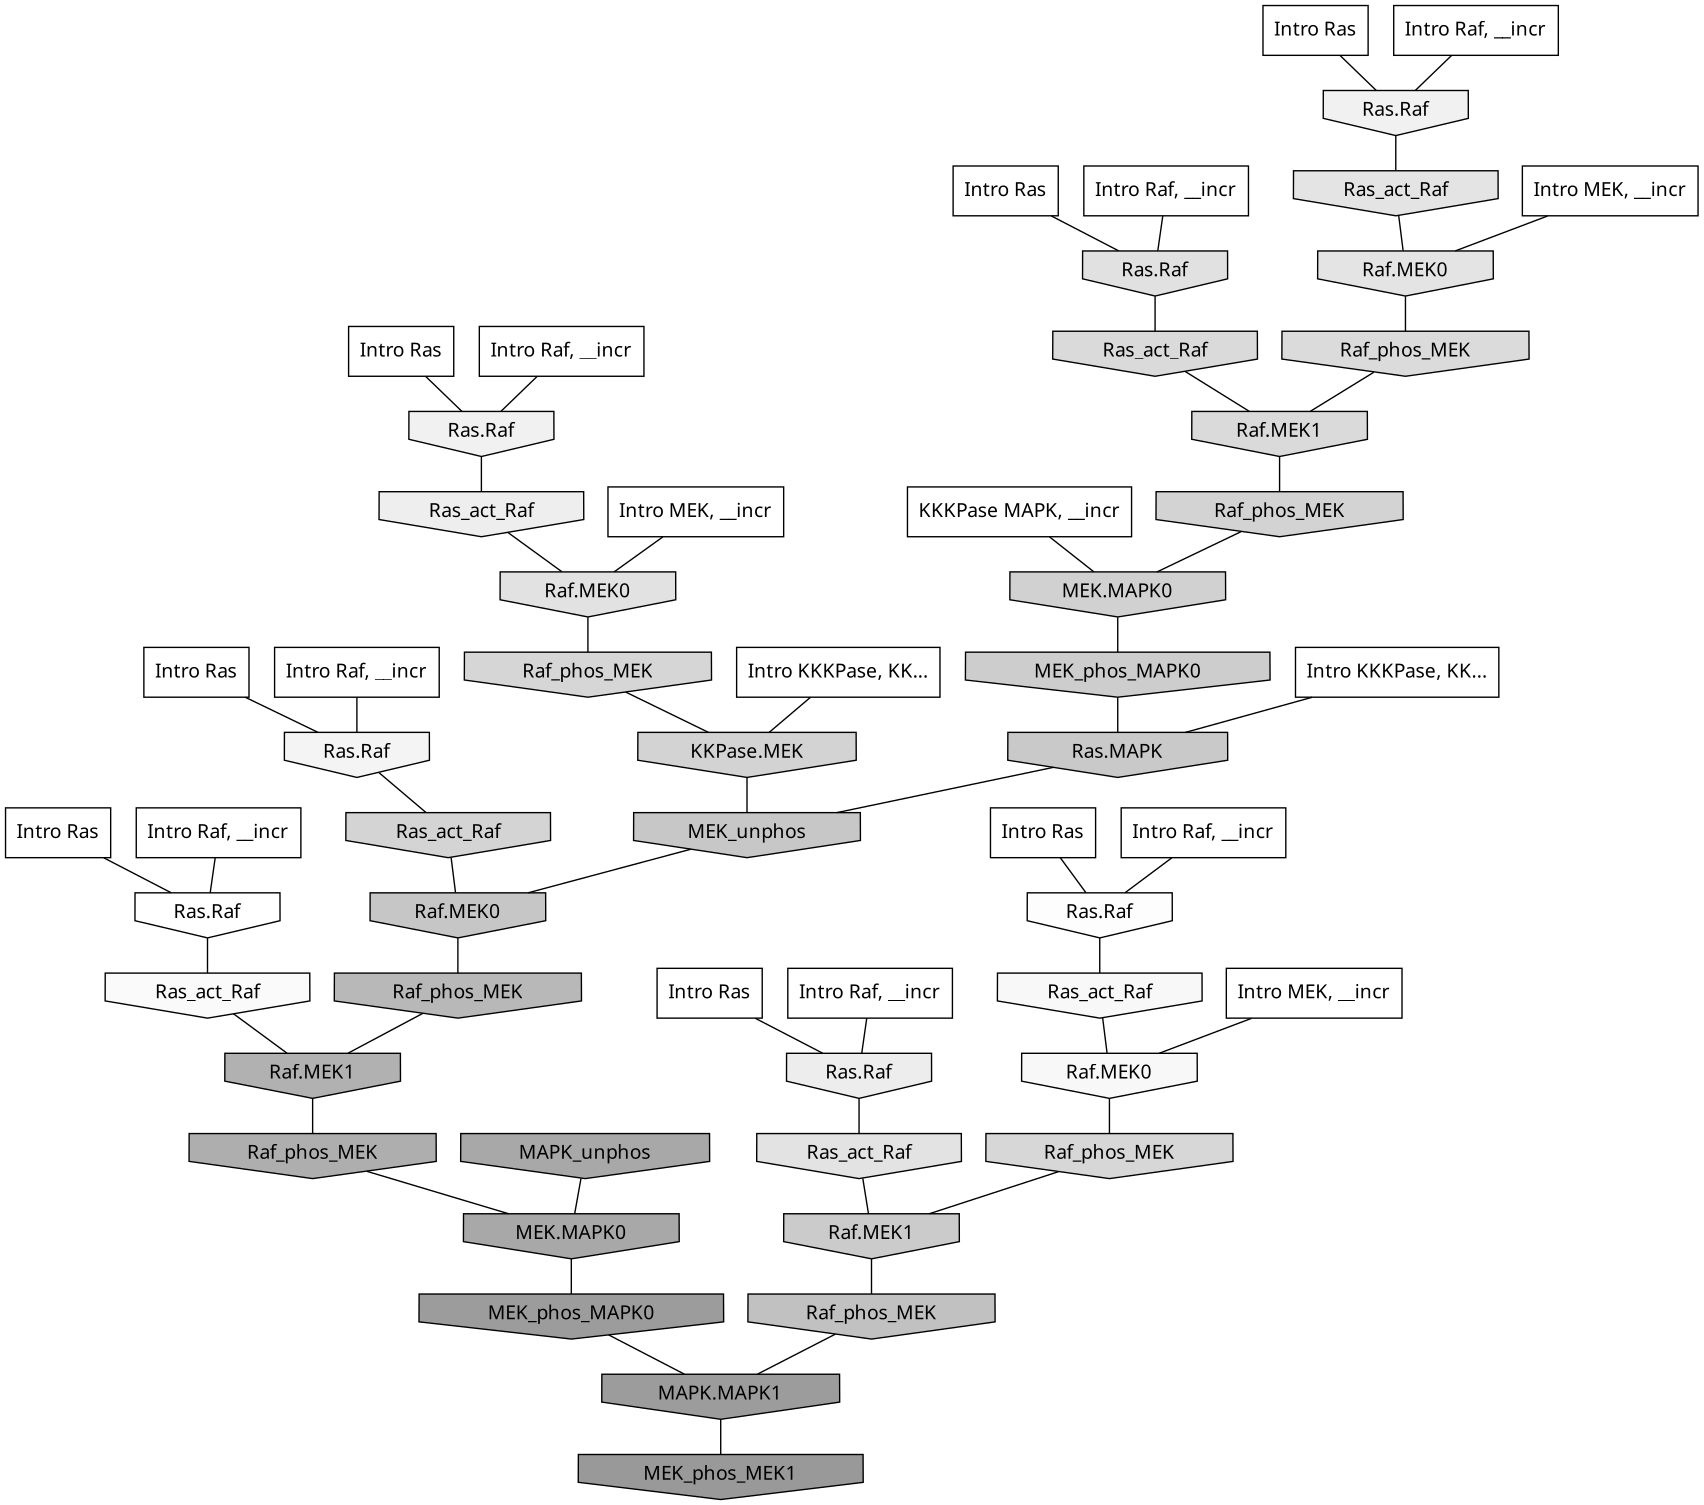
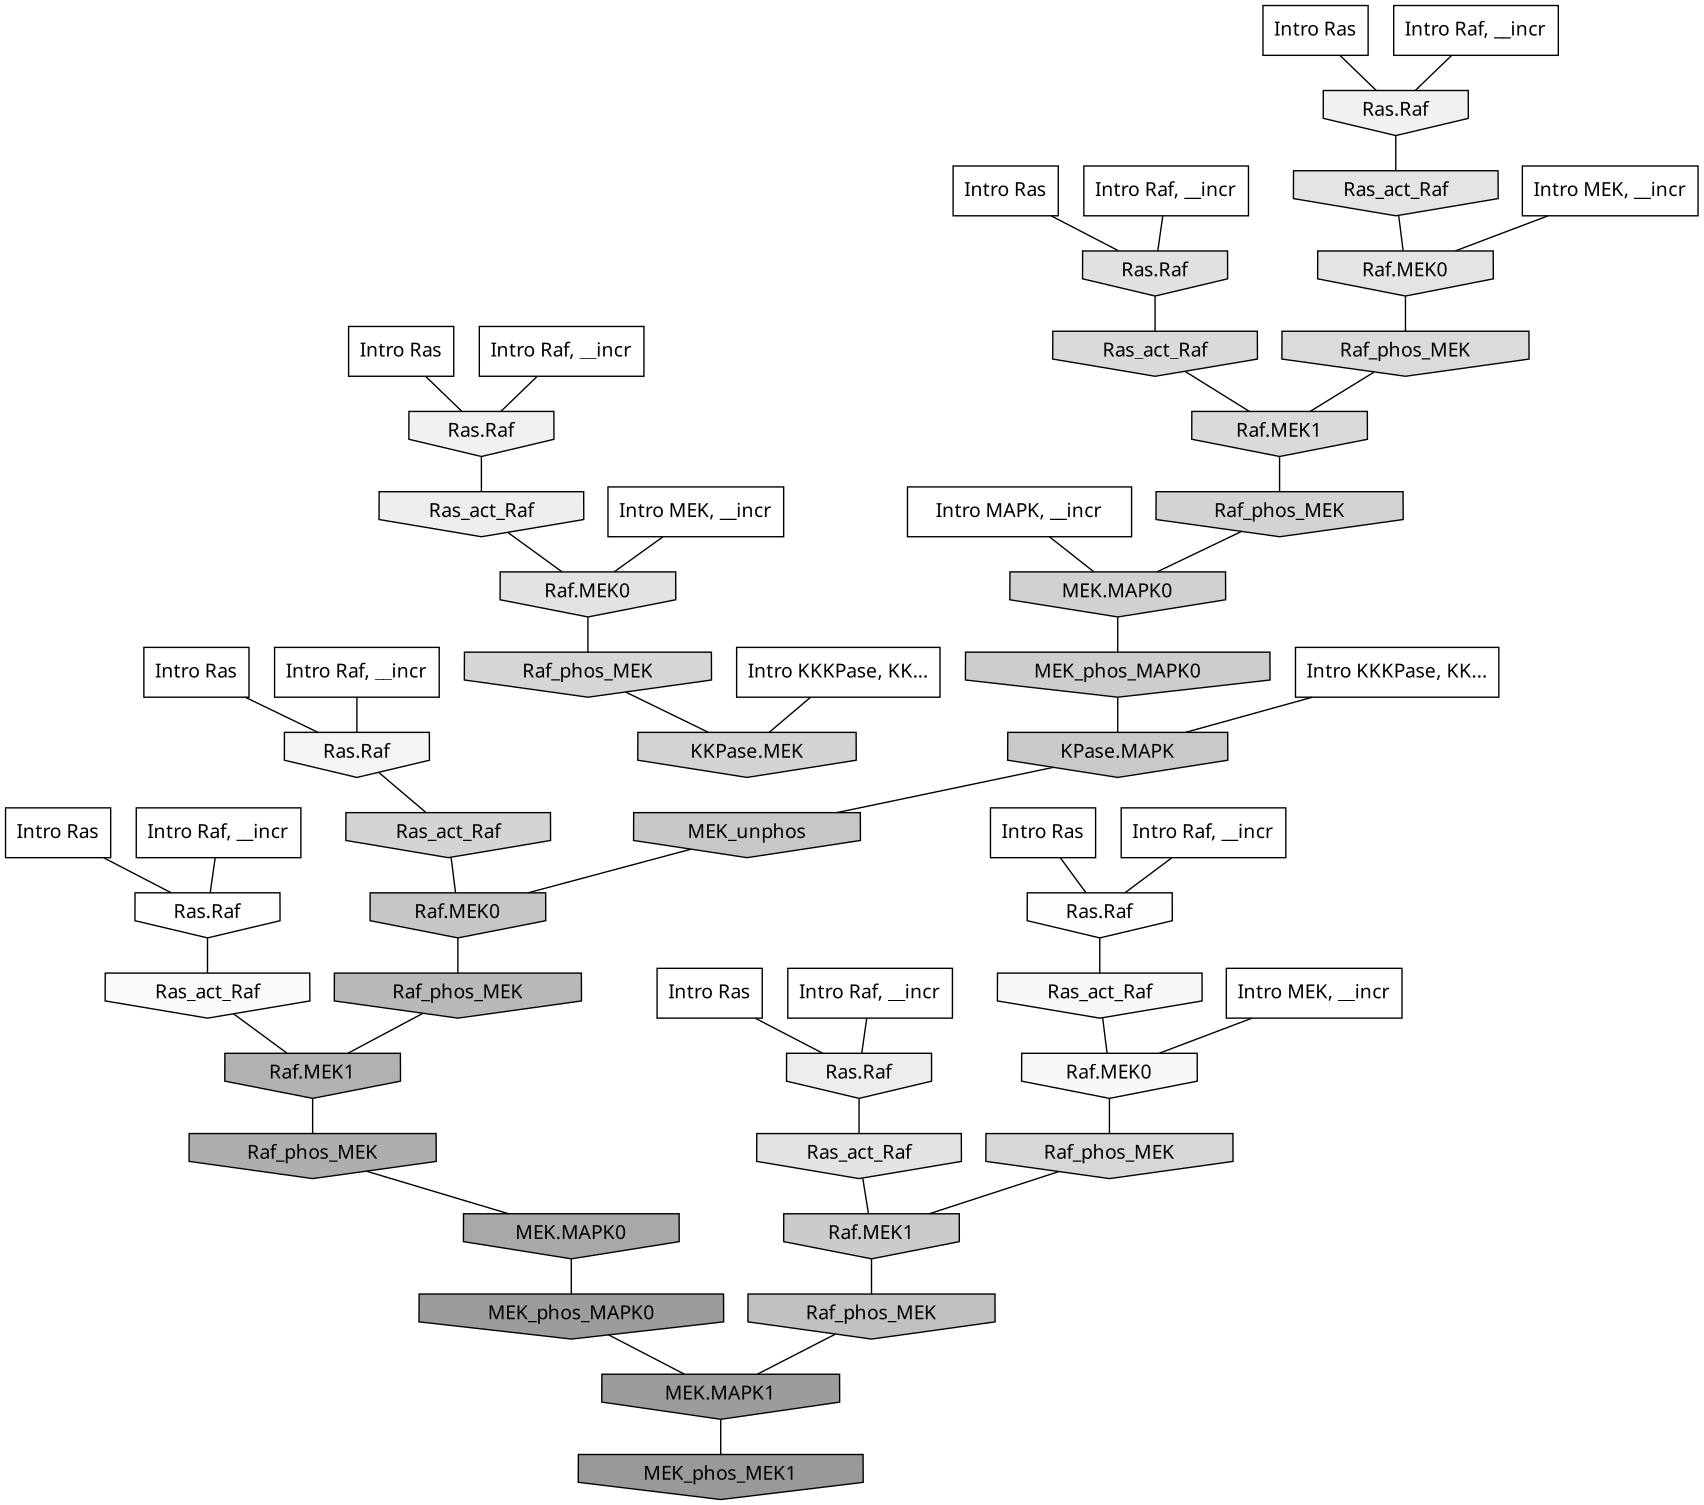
(1020, 512) -> (1020, 512)
(1118, 753) -> (1118, 753)
(747, 795) -> none
(585, 1154) -> none
(721, 1394) -> (721, 1394)
